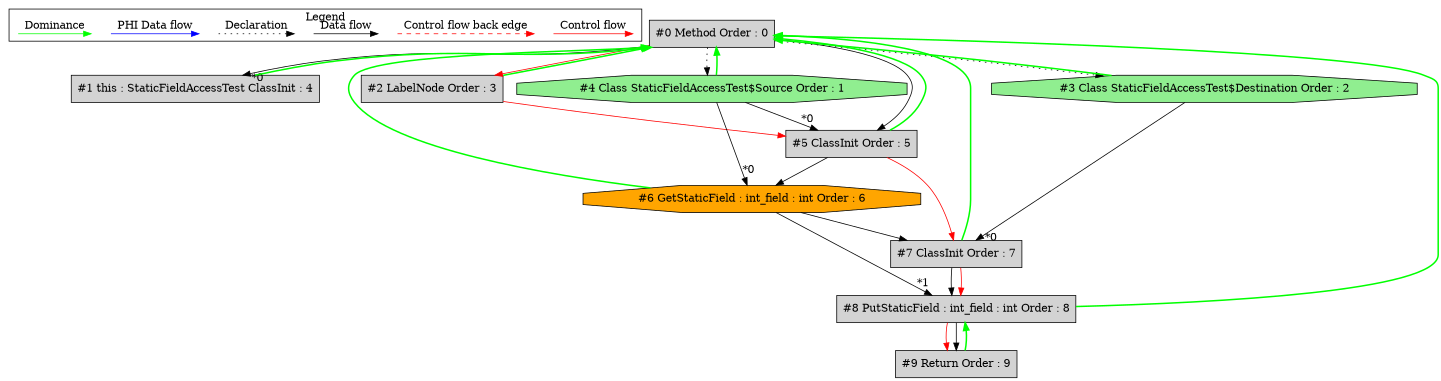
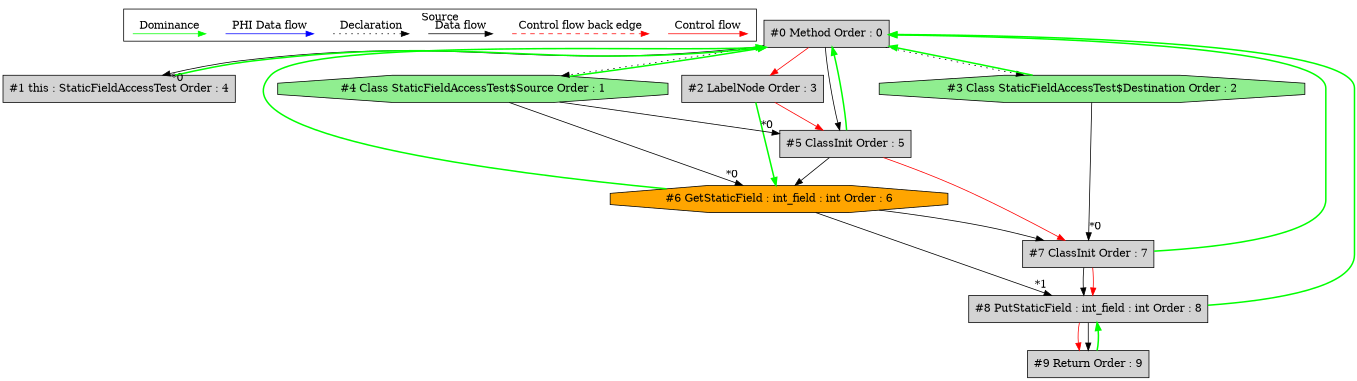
(325, 18) -> (440, 18)
(573, 62) -> (765, 140)
(195, 89) -> (119, 89)
